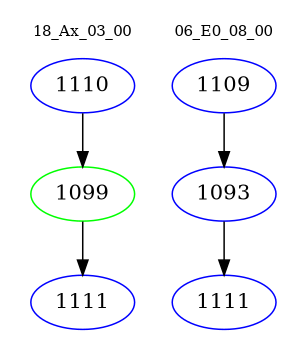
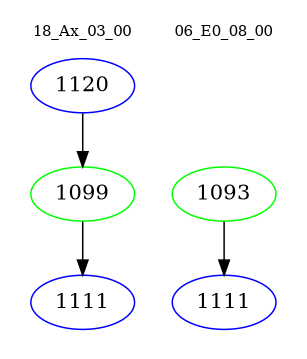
(83, 86) -> (83, 86)
(224, 86) -> none
(224, 194) -> (224, 194)
